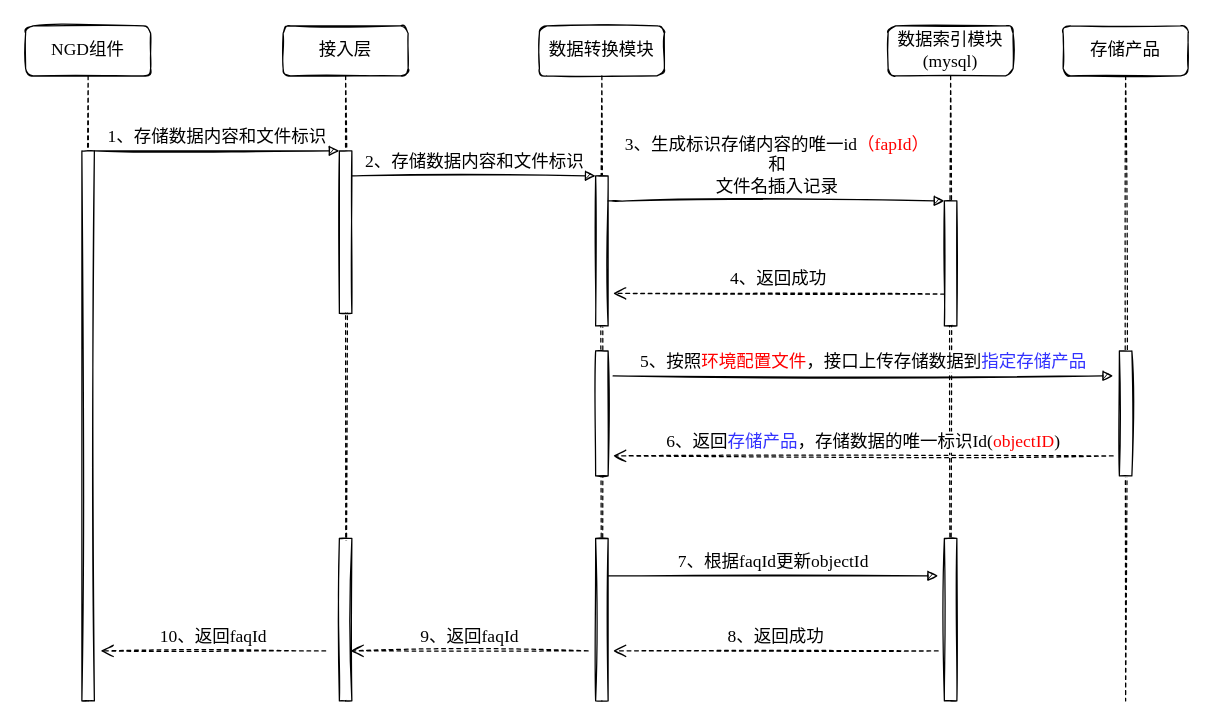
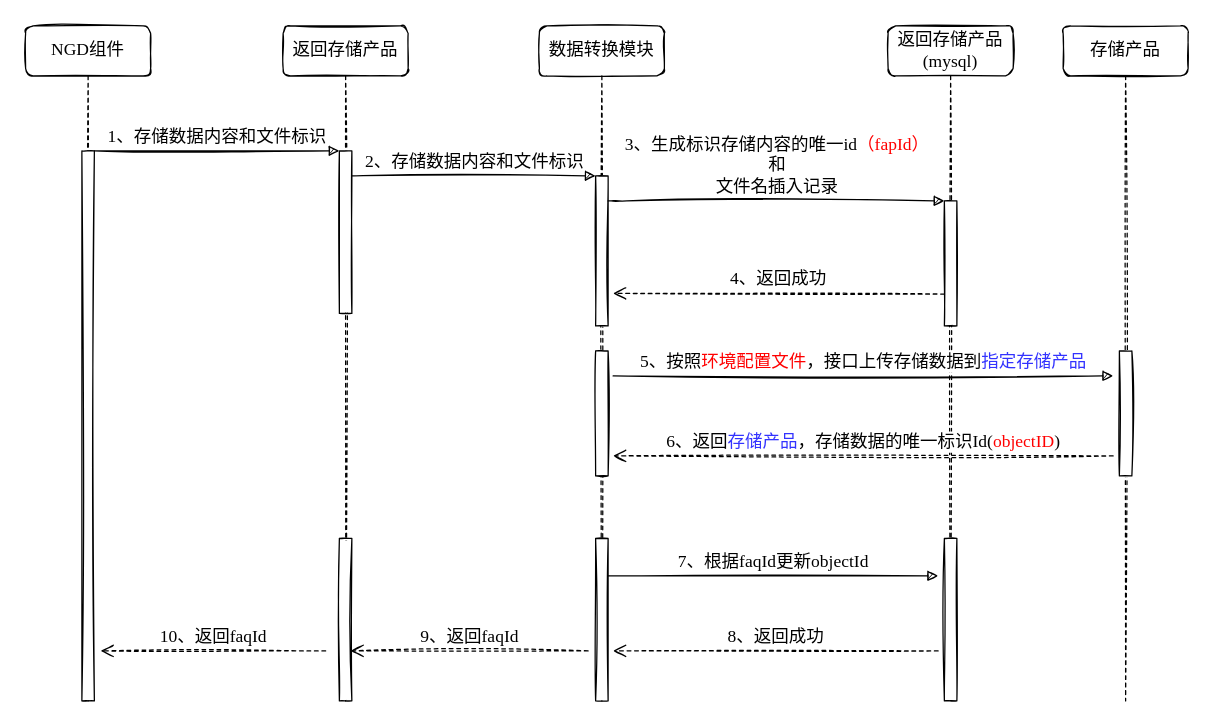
(346, 51) -> (346, 51)
(951, 51) -> (951, 51)
